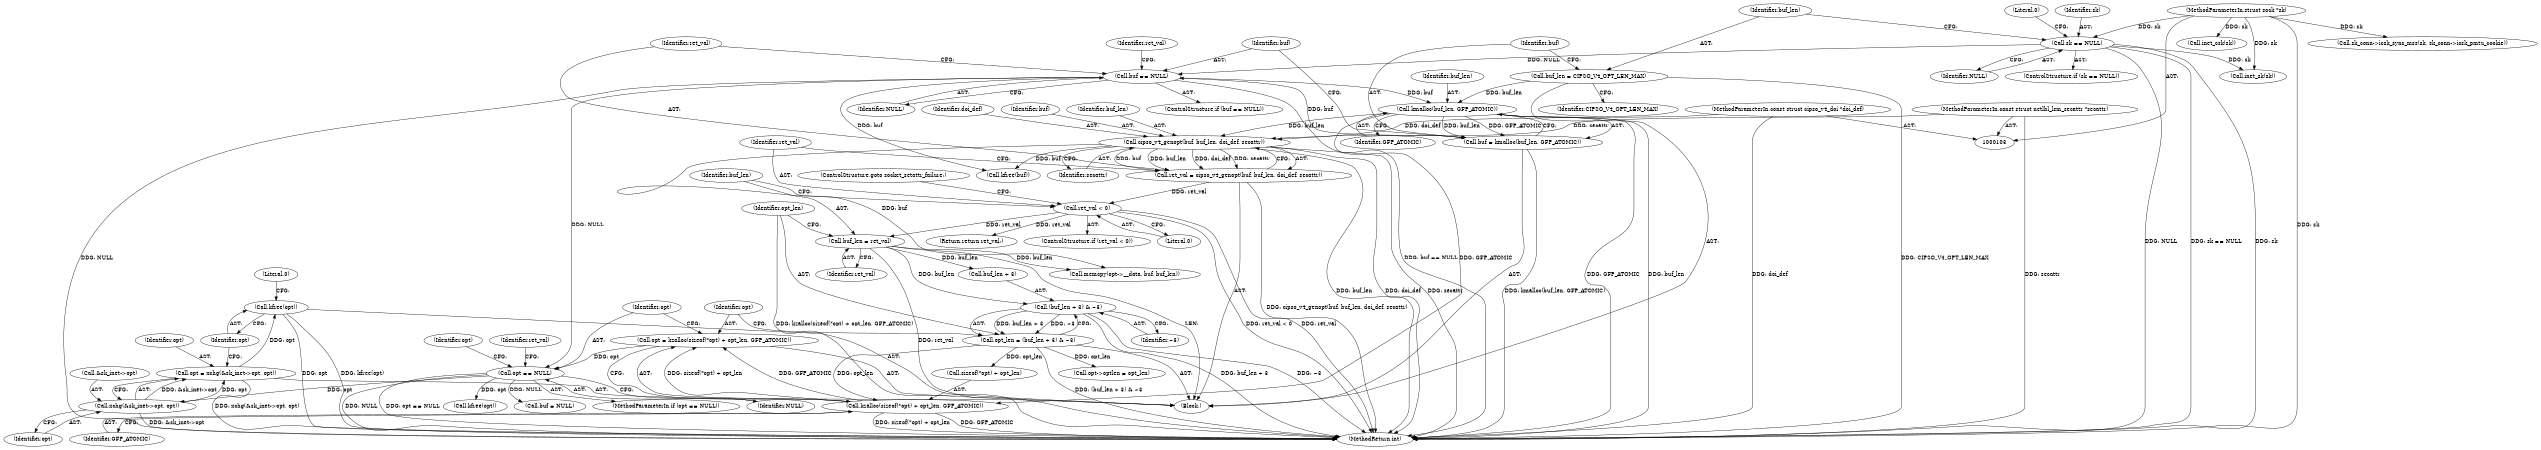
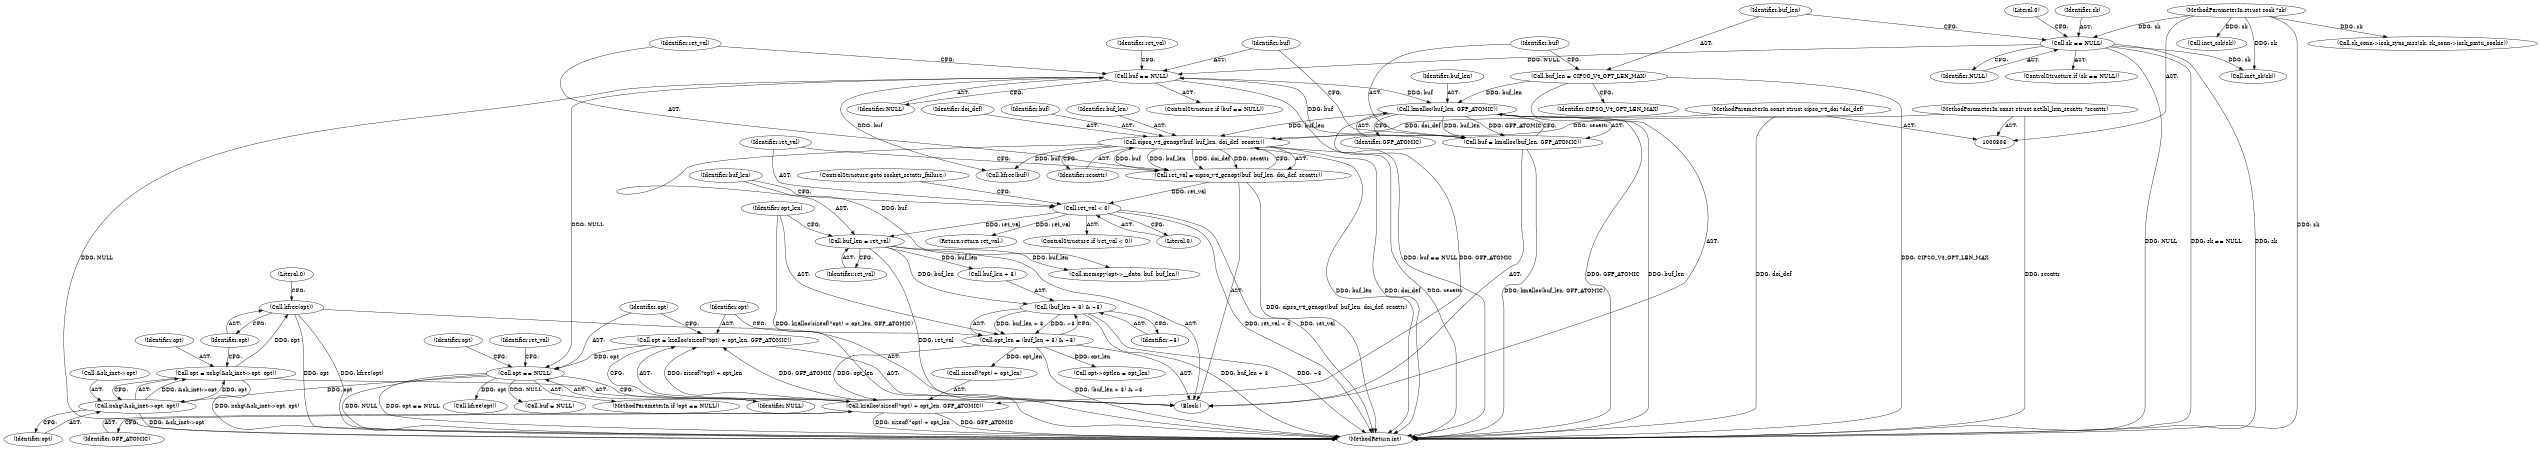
(1995, 143) -> (1995, 143)
(1193, 324) -> (1192, 324)
